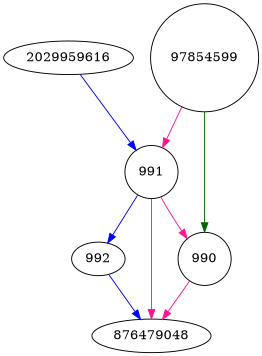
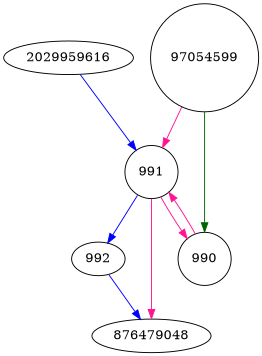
(205, 58) -> (205, 58)
(179, 296) -> (185, 217)
